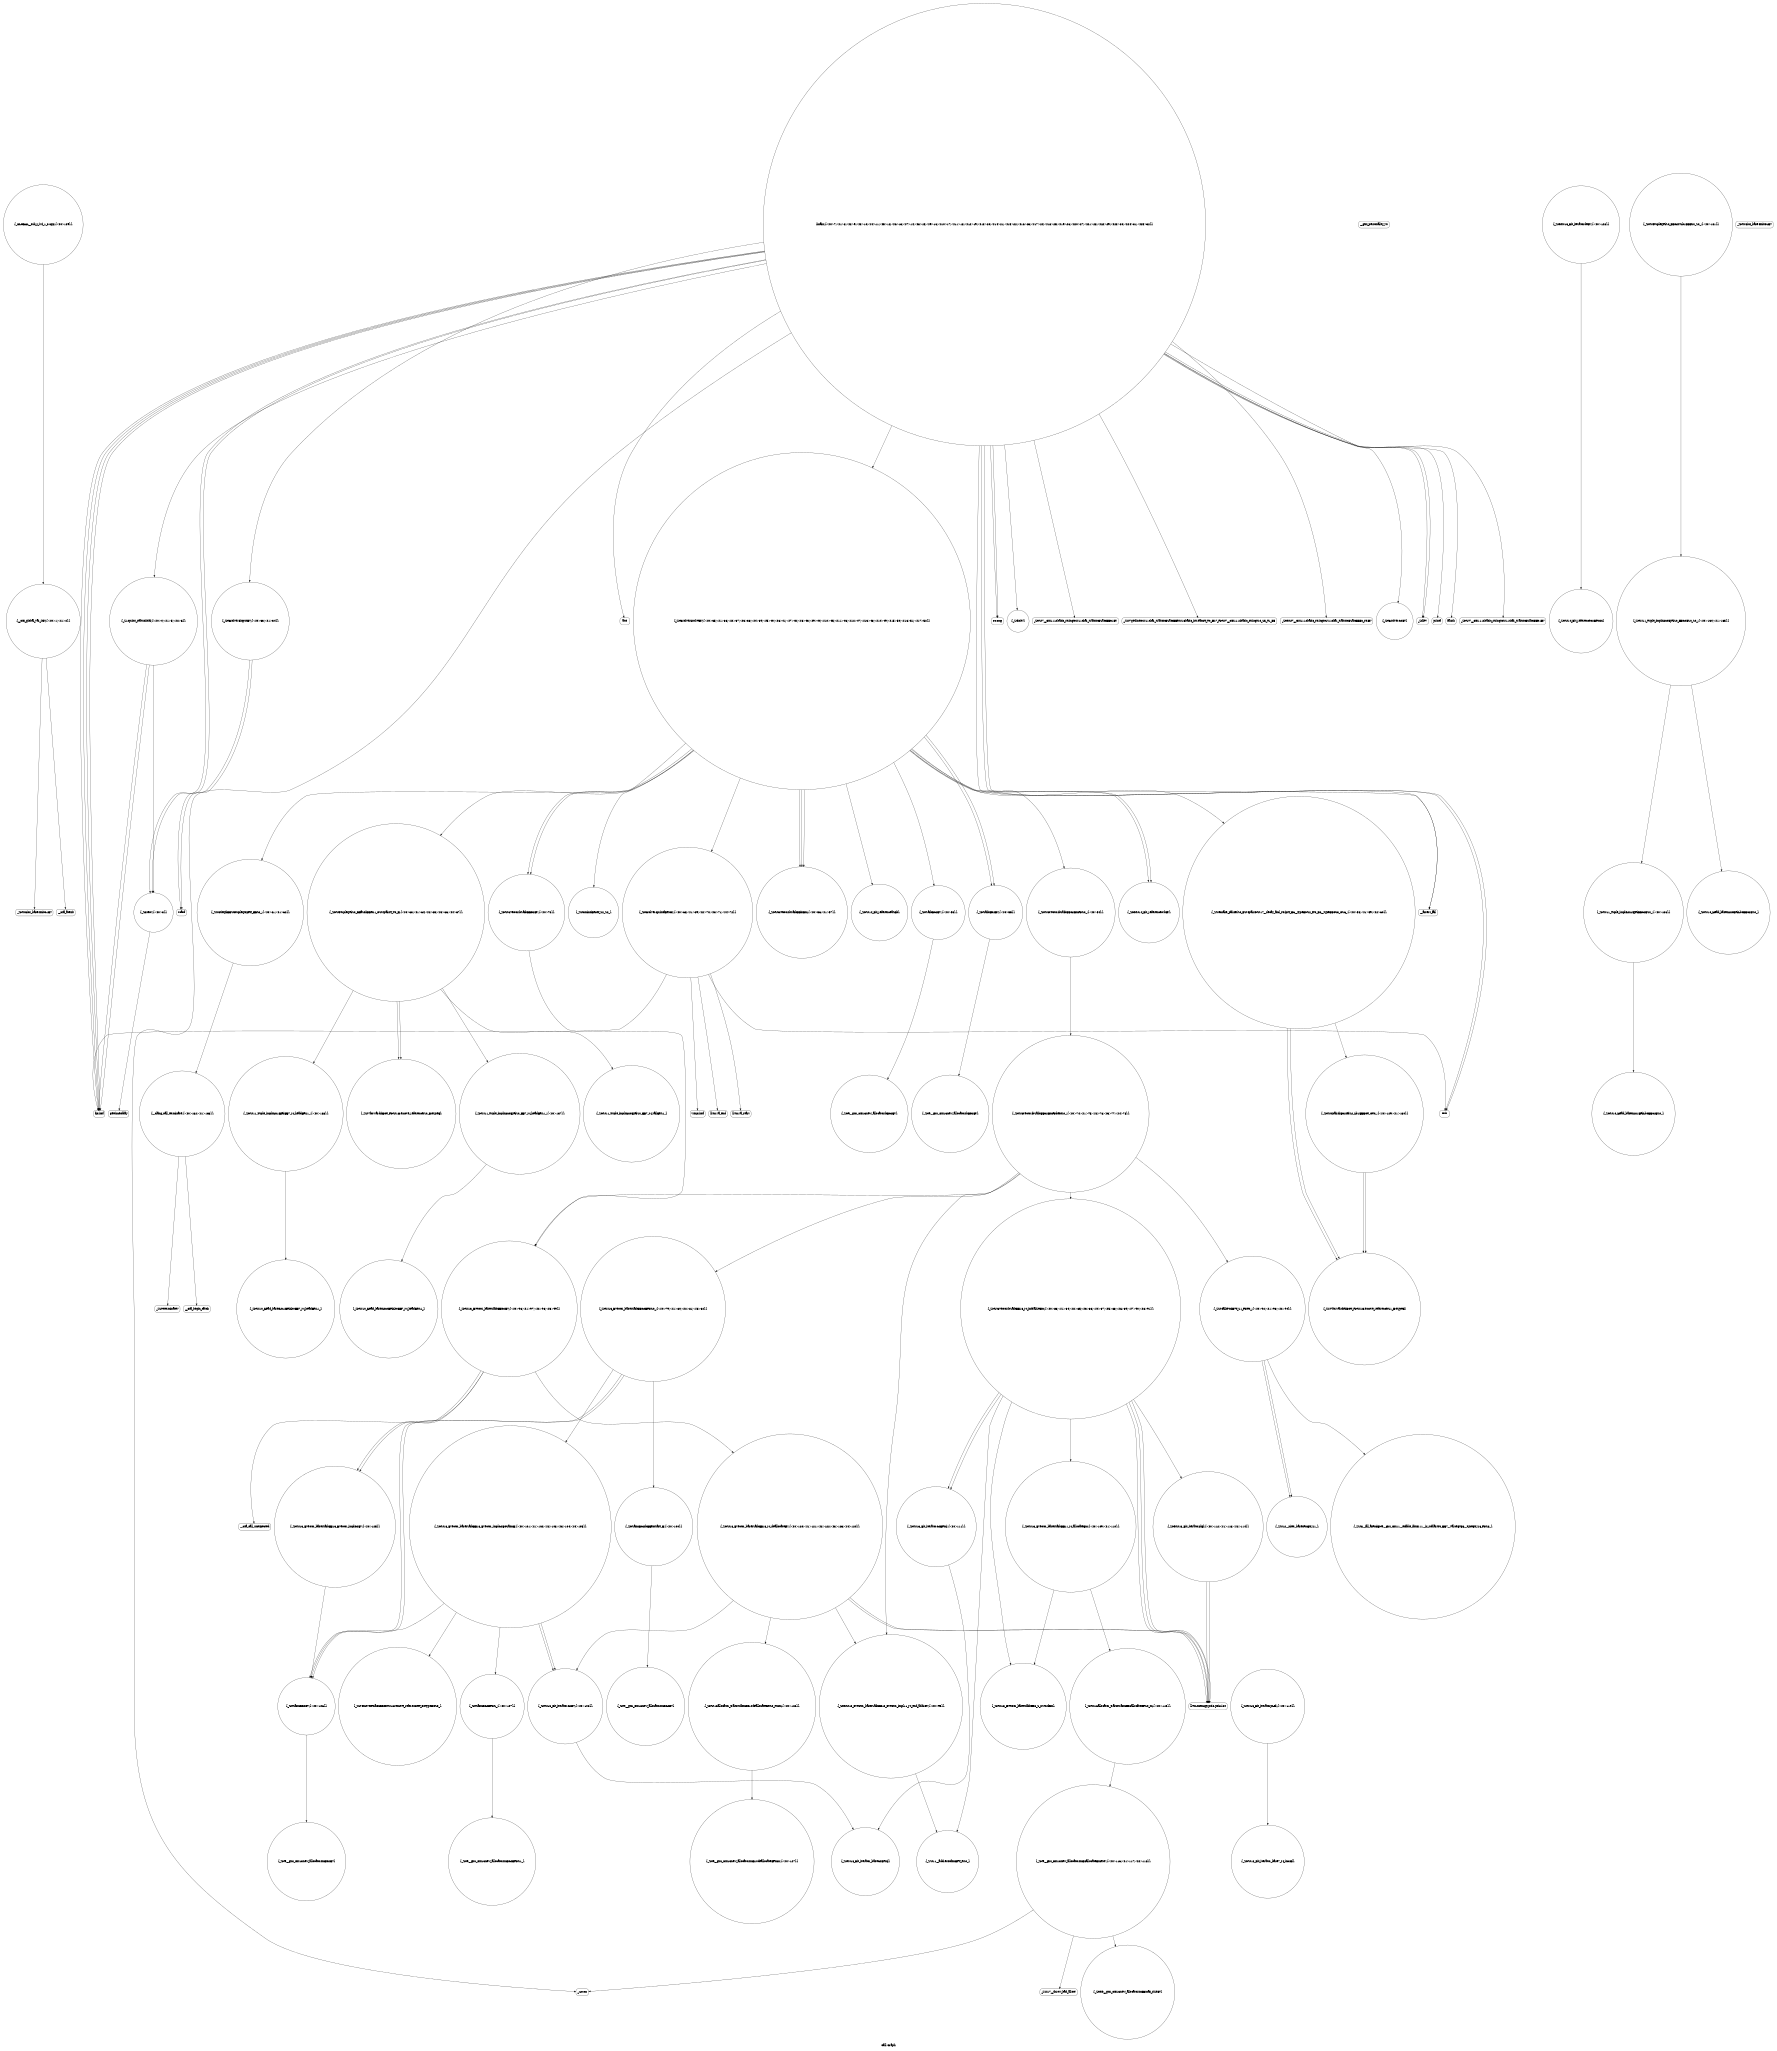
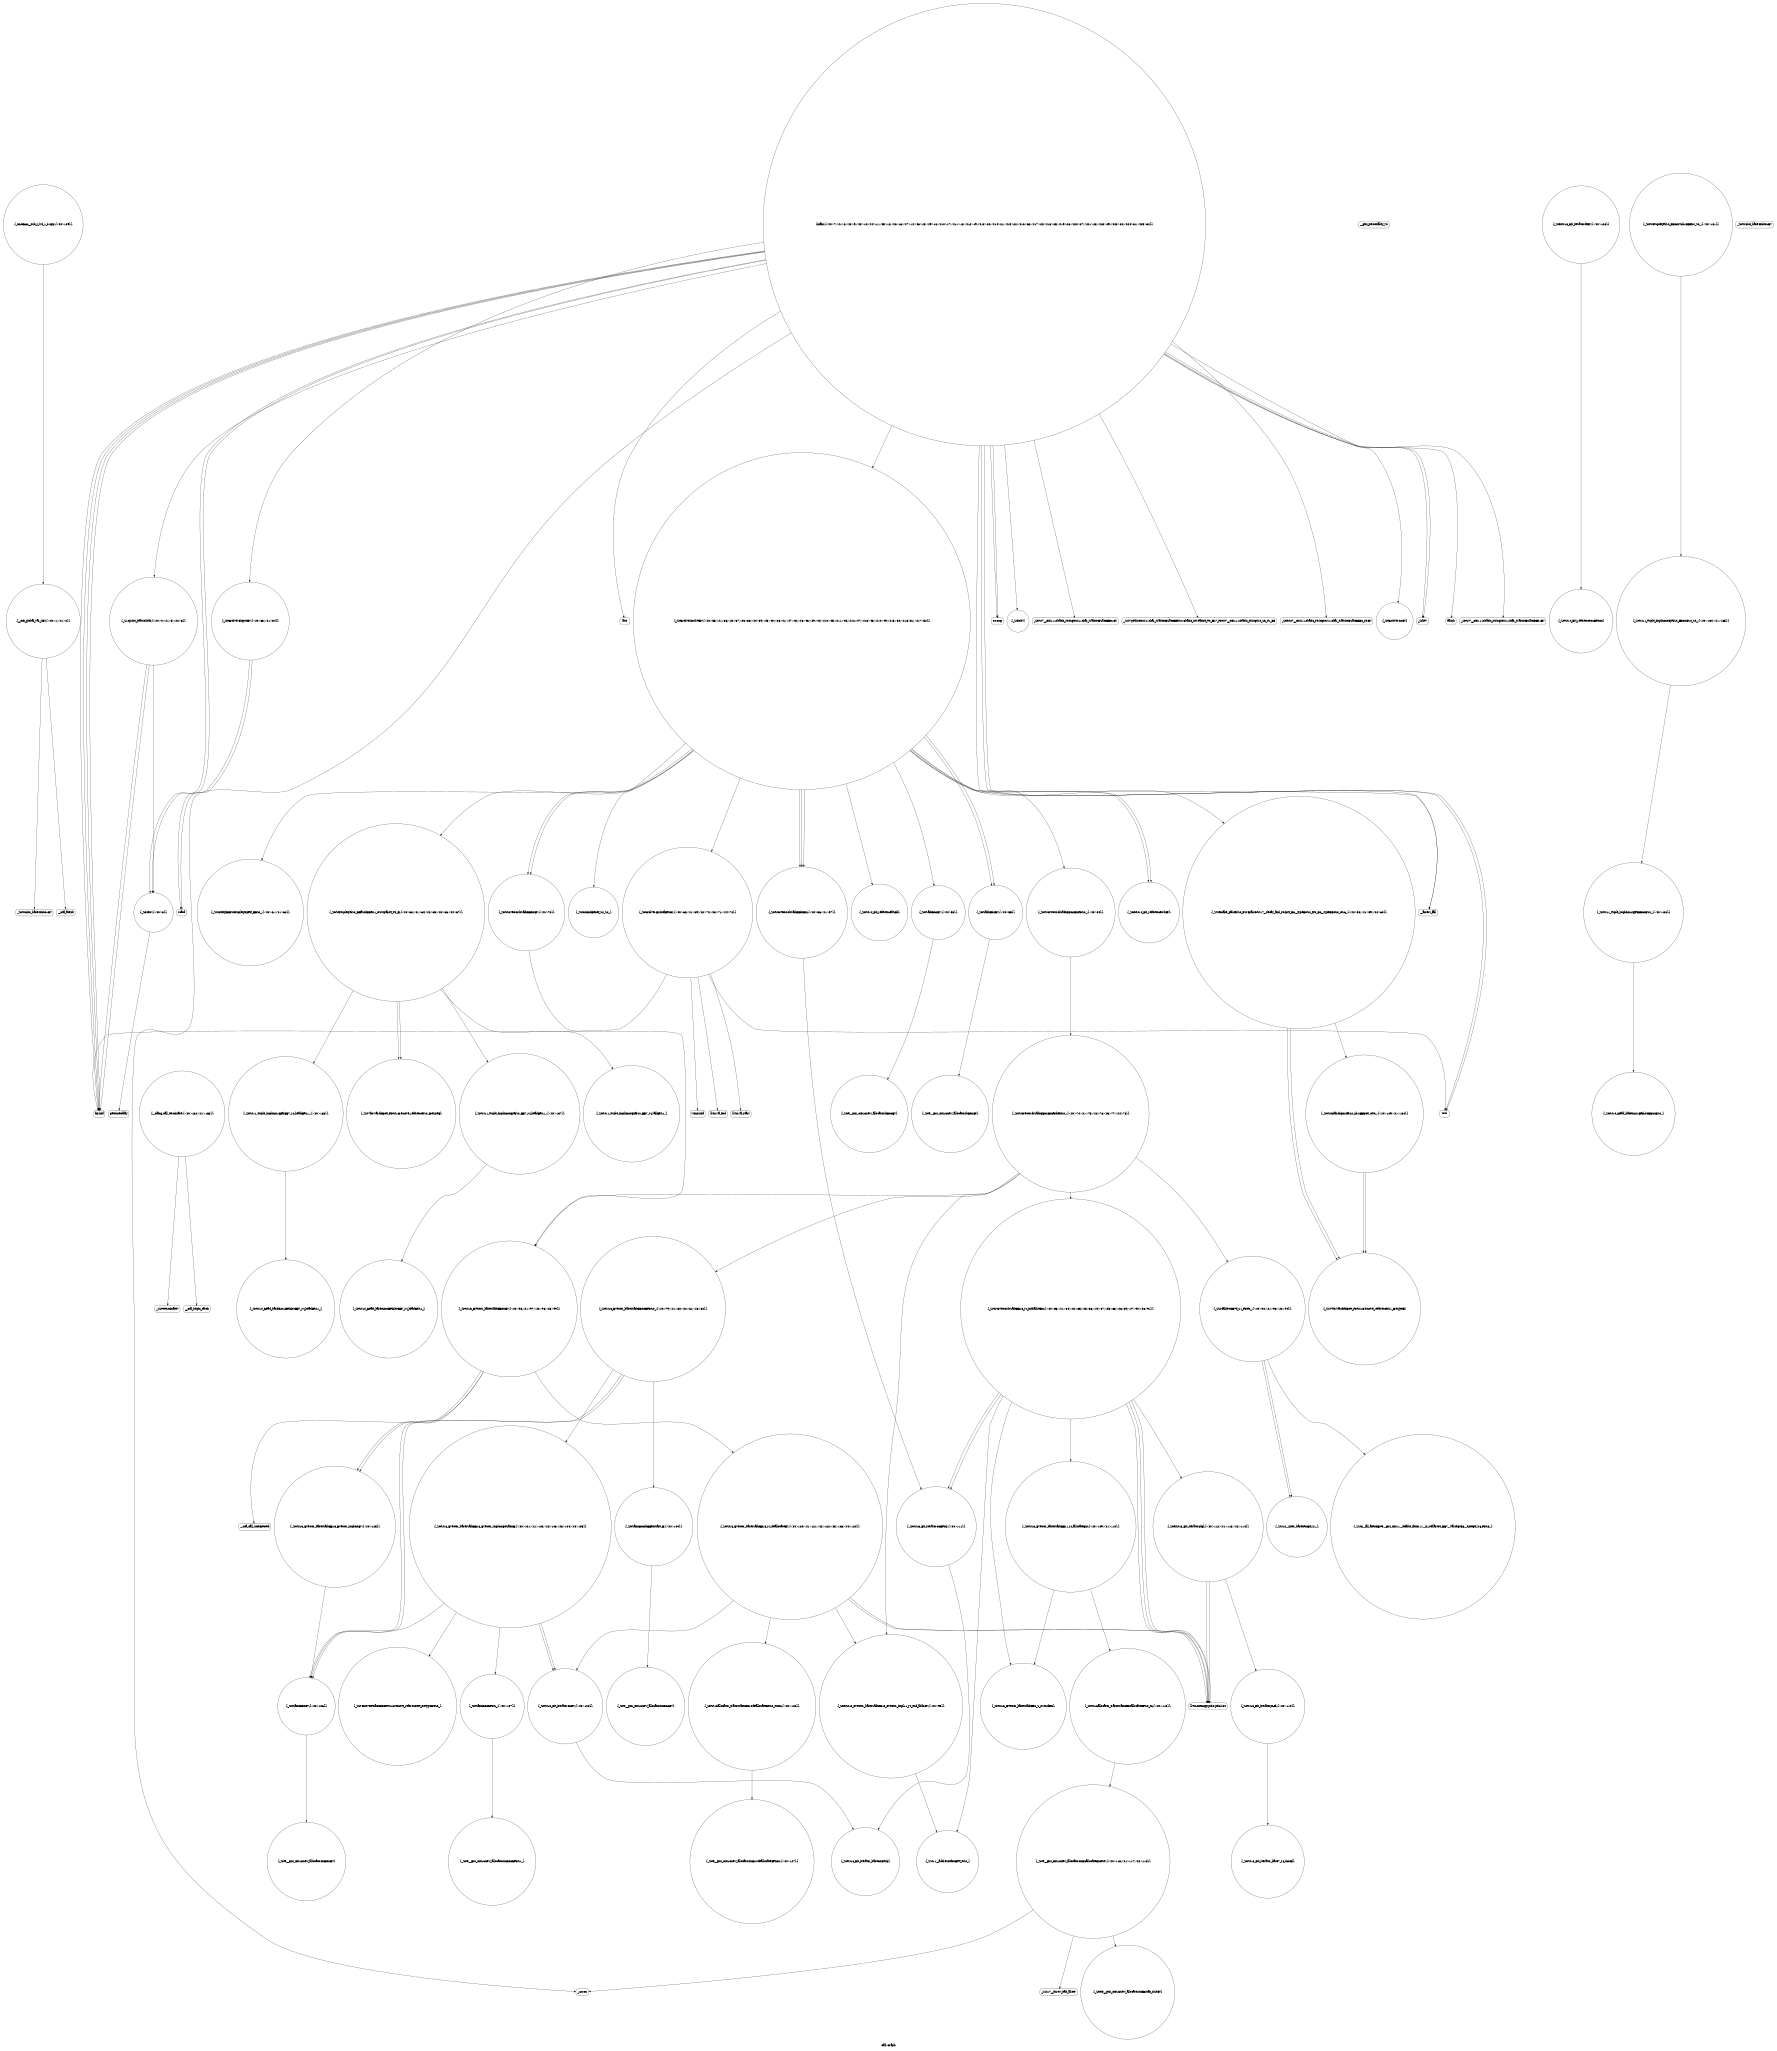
(1437, 621) -> none
(1728, 912) -> none
(215, 1017) -> none
none -> (837, 1228)
none -> (1240, 1624)
